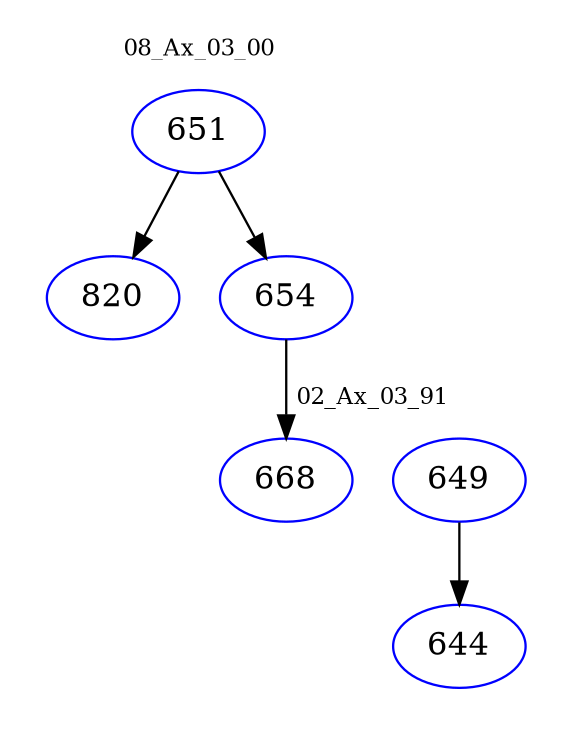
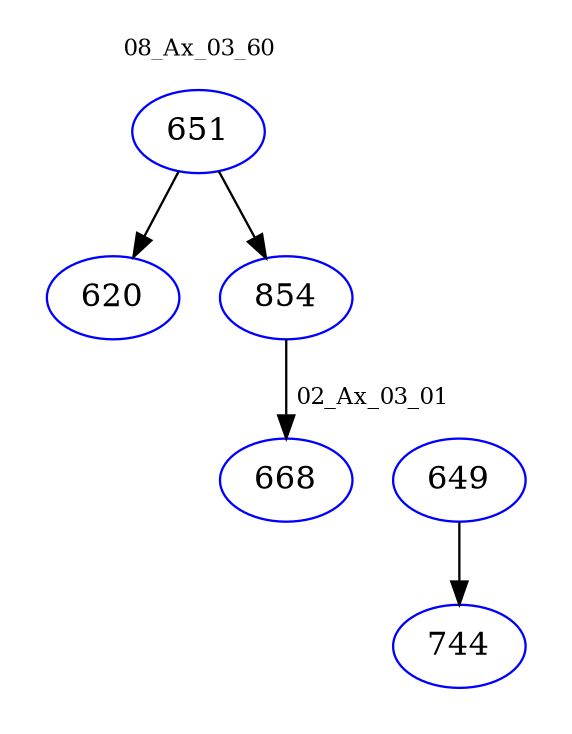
(200, 50) -> (200, 50)
(113, 298) -> (113, 298)
(286, 298) -> (286, 298)
(373, 398) -> (373, 398)
(459, 646) -> (459, 646)
